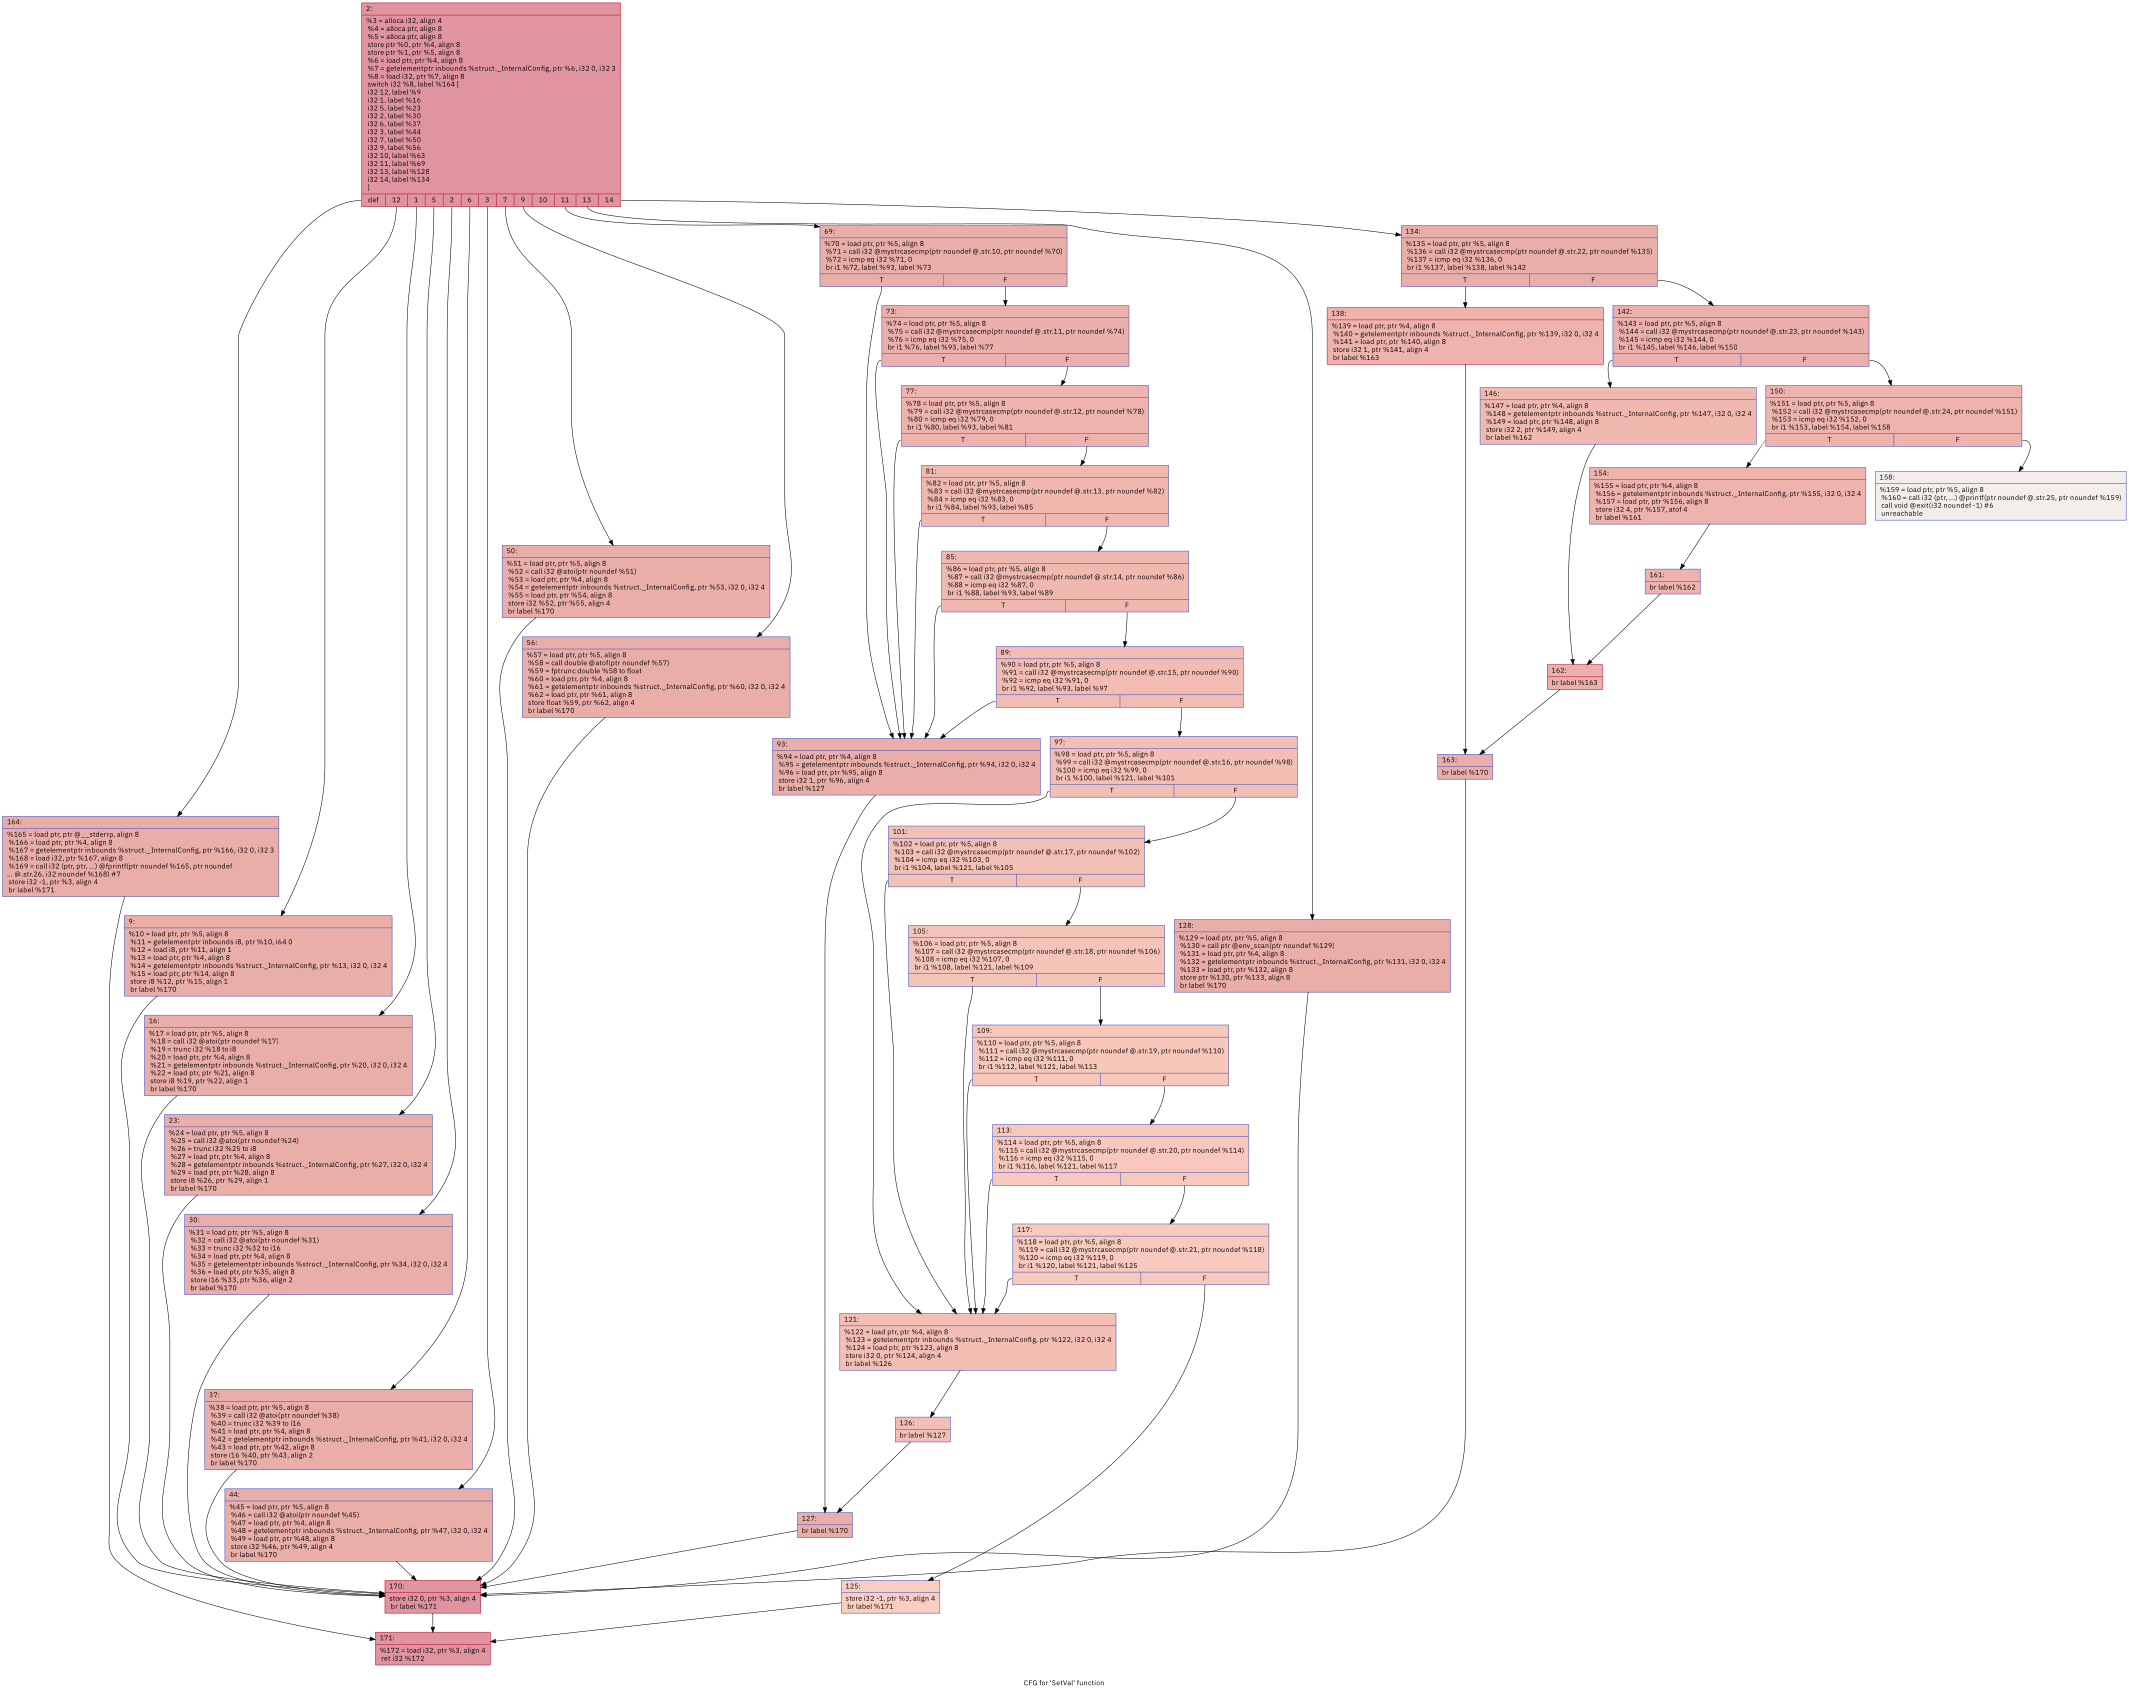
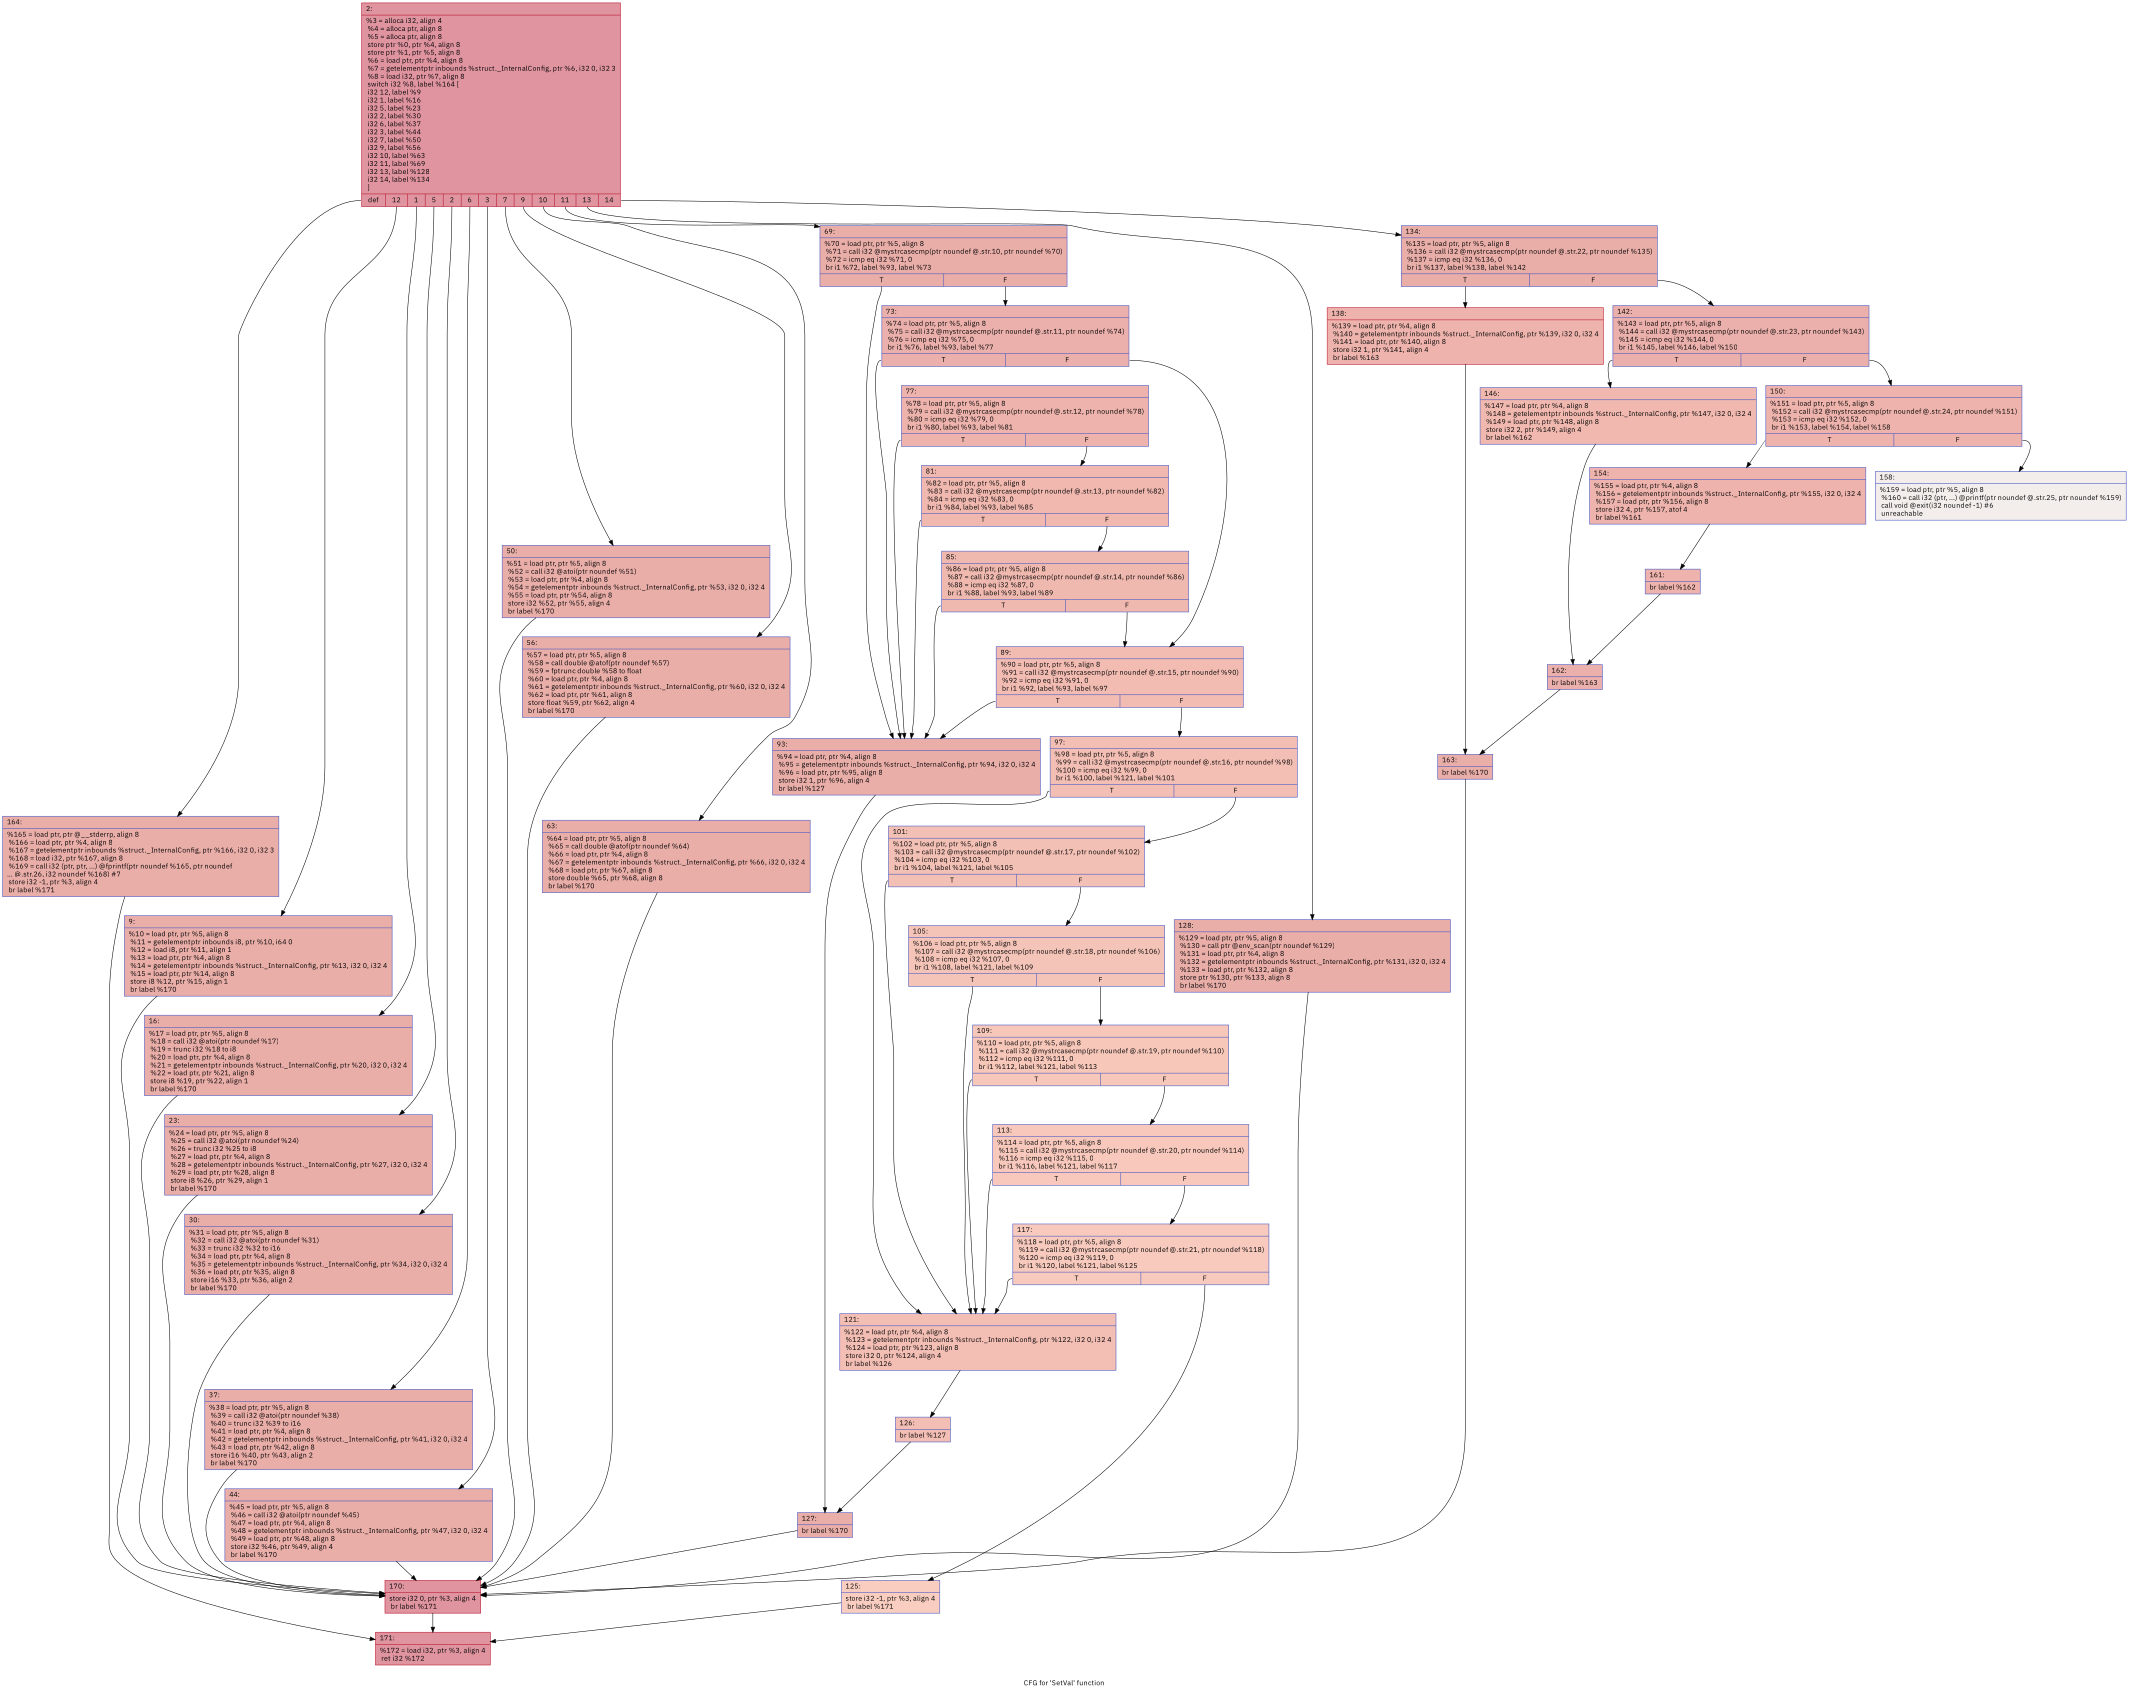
(1066, 374) -> (1226, 481)
(1575, 677) -> (1575, 677)
none -> (676, 856)
